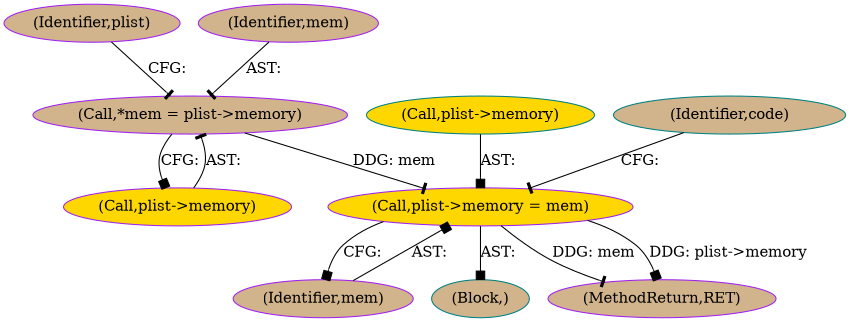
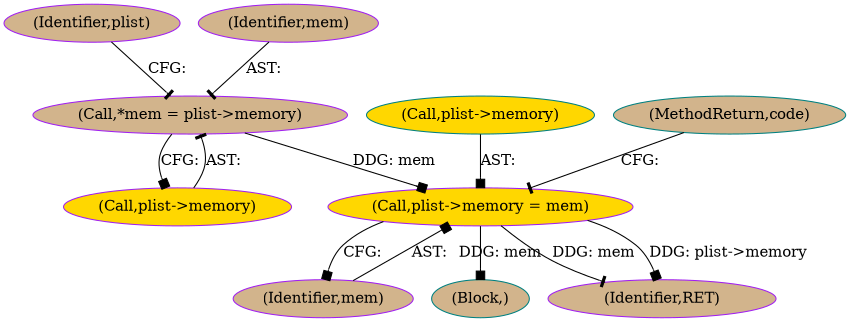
(730, 115) -> (730, 115)
(333, 160) -> (333, 160)
(501, 253) -> (501, 253)
(662, 299) -> (662, 299)
